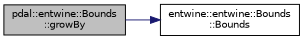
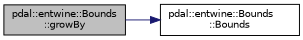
(230, 20) -> (230, 20)
